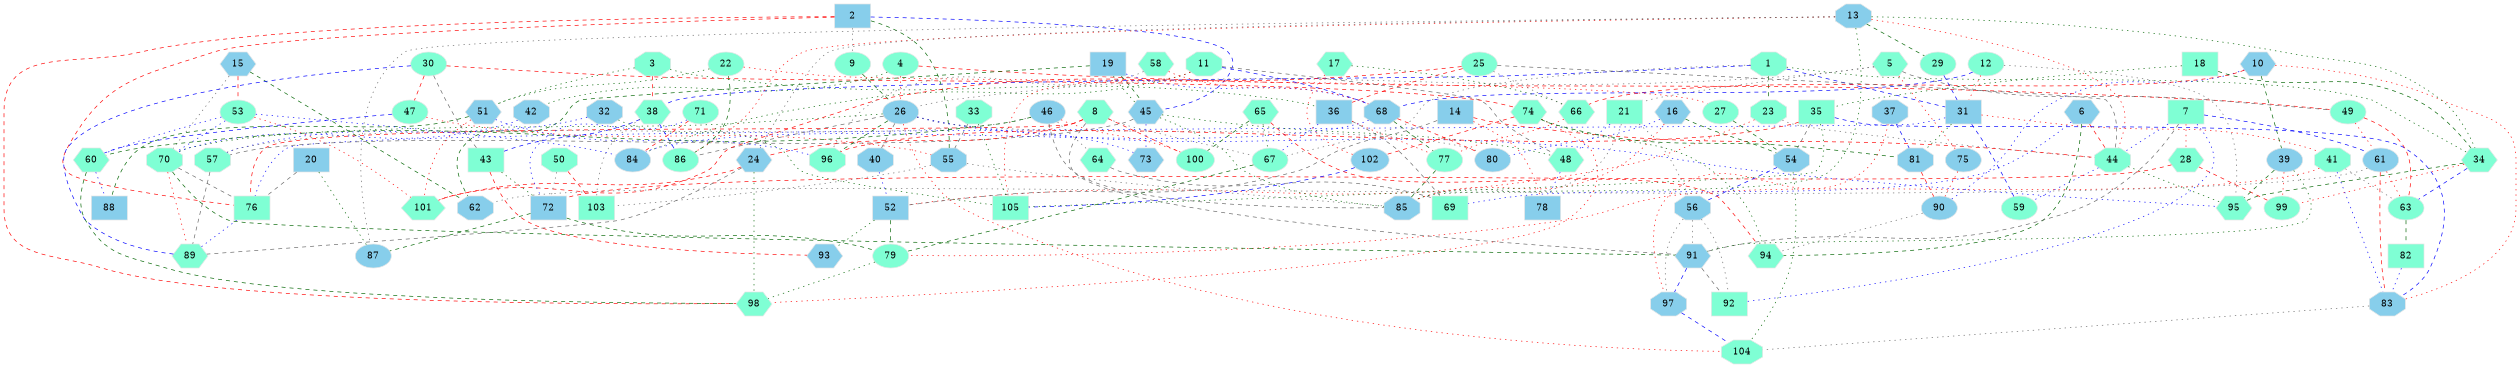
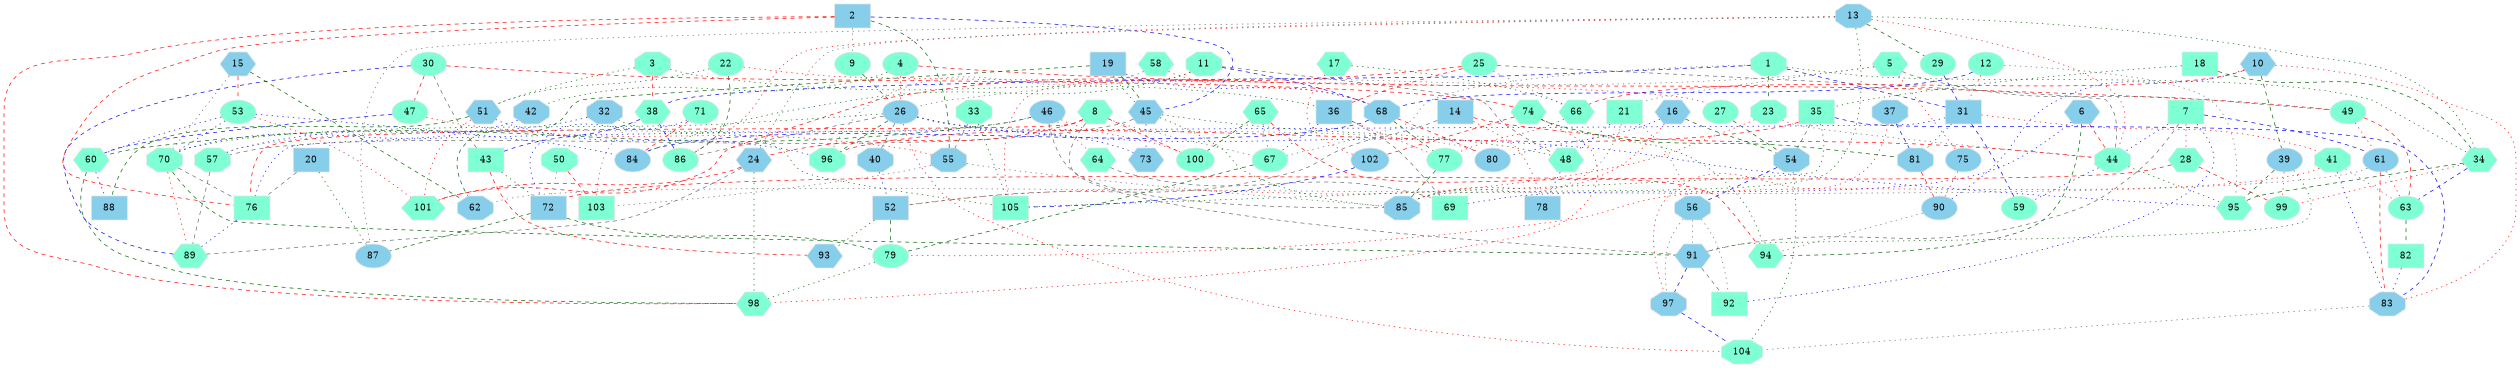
(1007, 136) -> (1007, 136)
